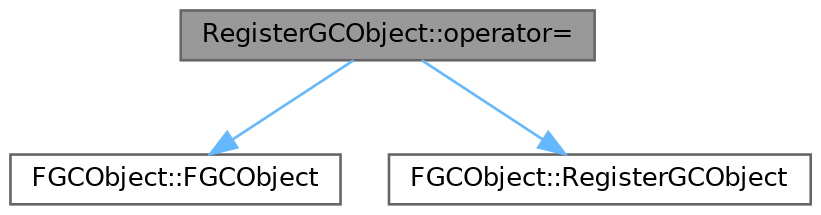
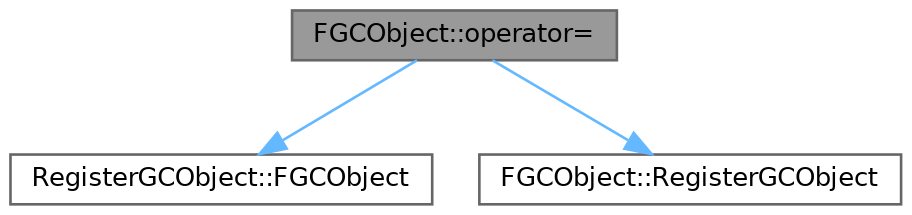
(388, 35) -> (454, 35)
(176, 179) -> (221, 179)
